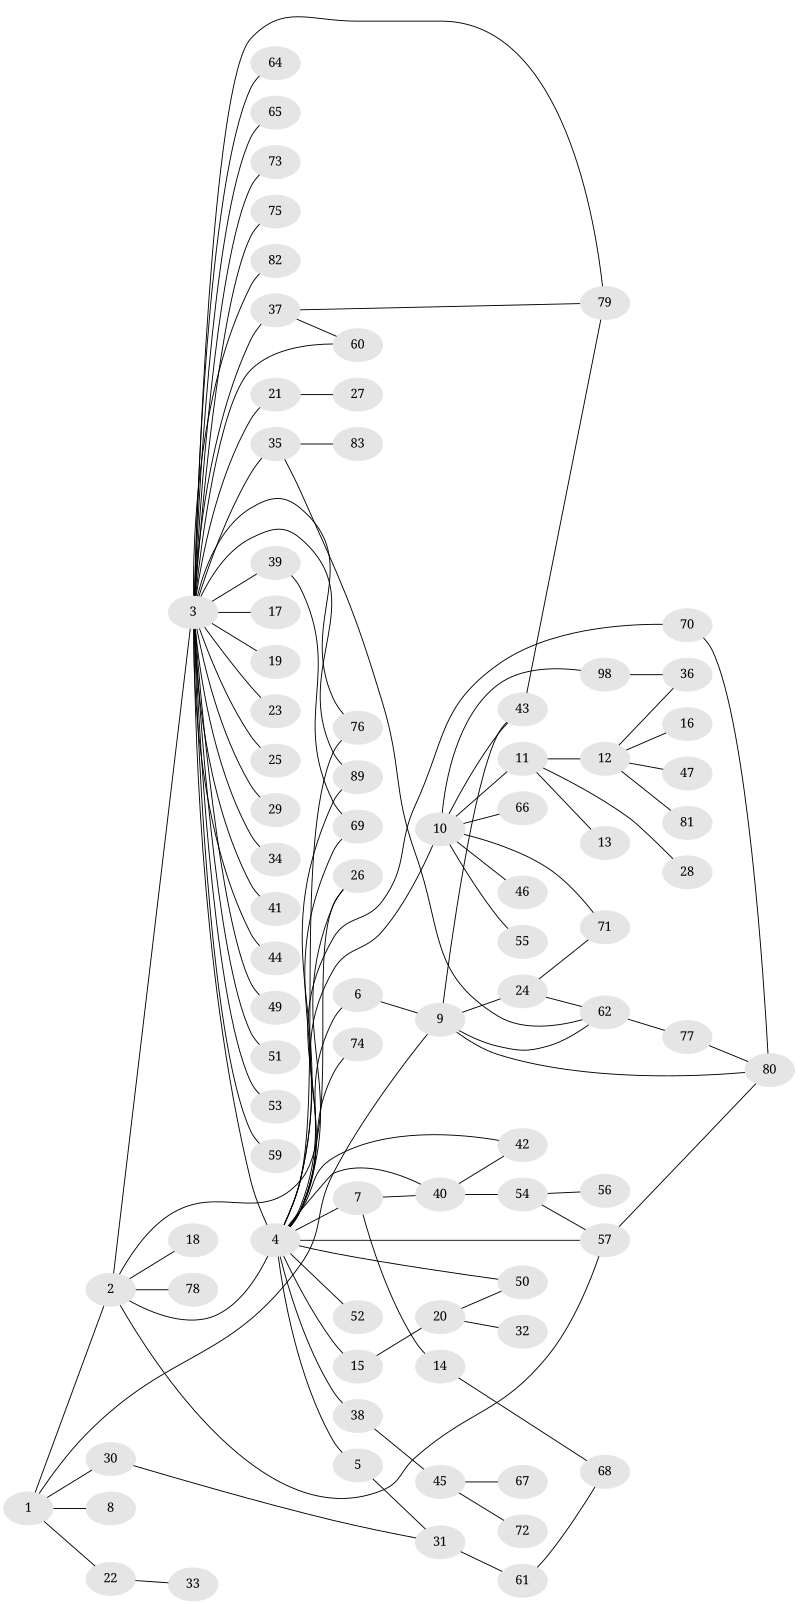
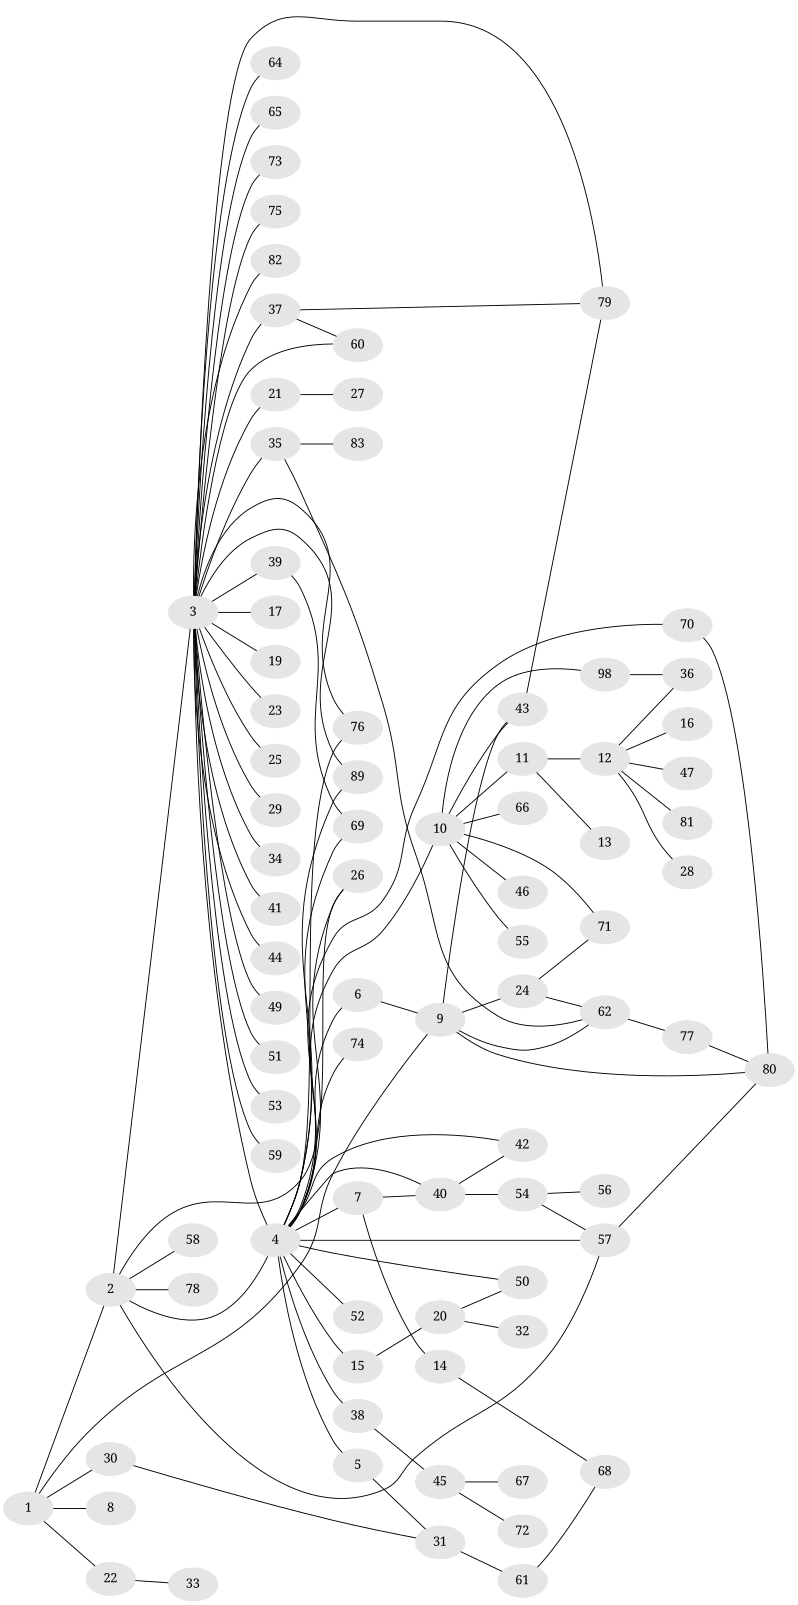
(613, 807) -> (645, 816)
(193, 1240) -> (193, 1240)
